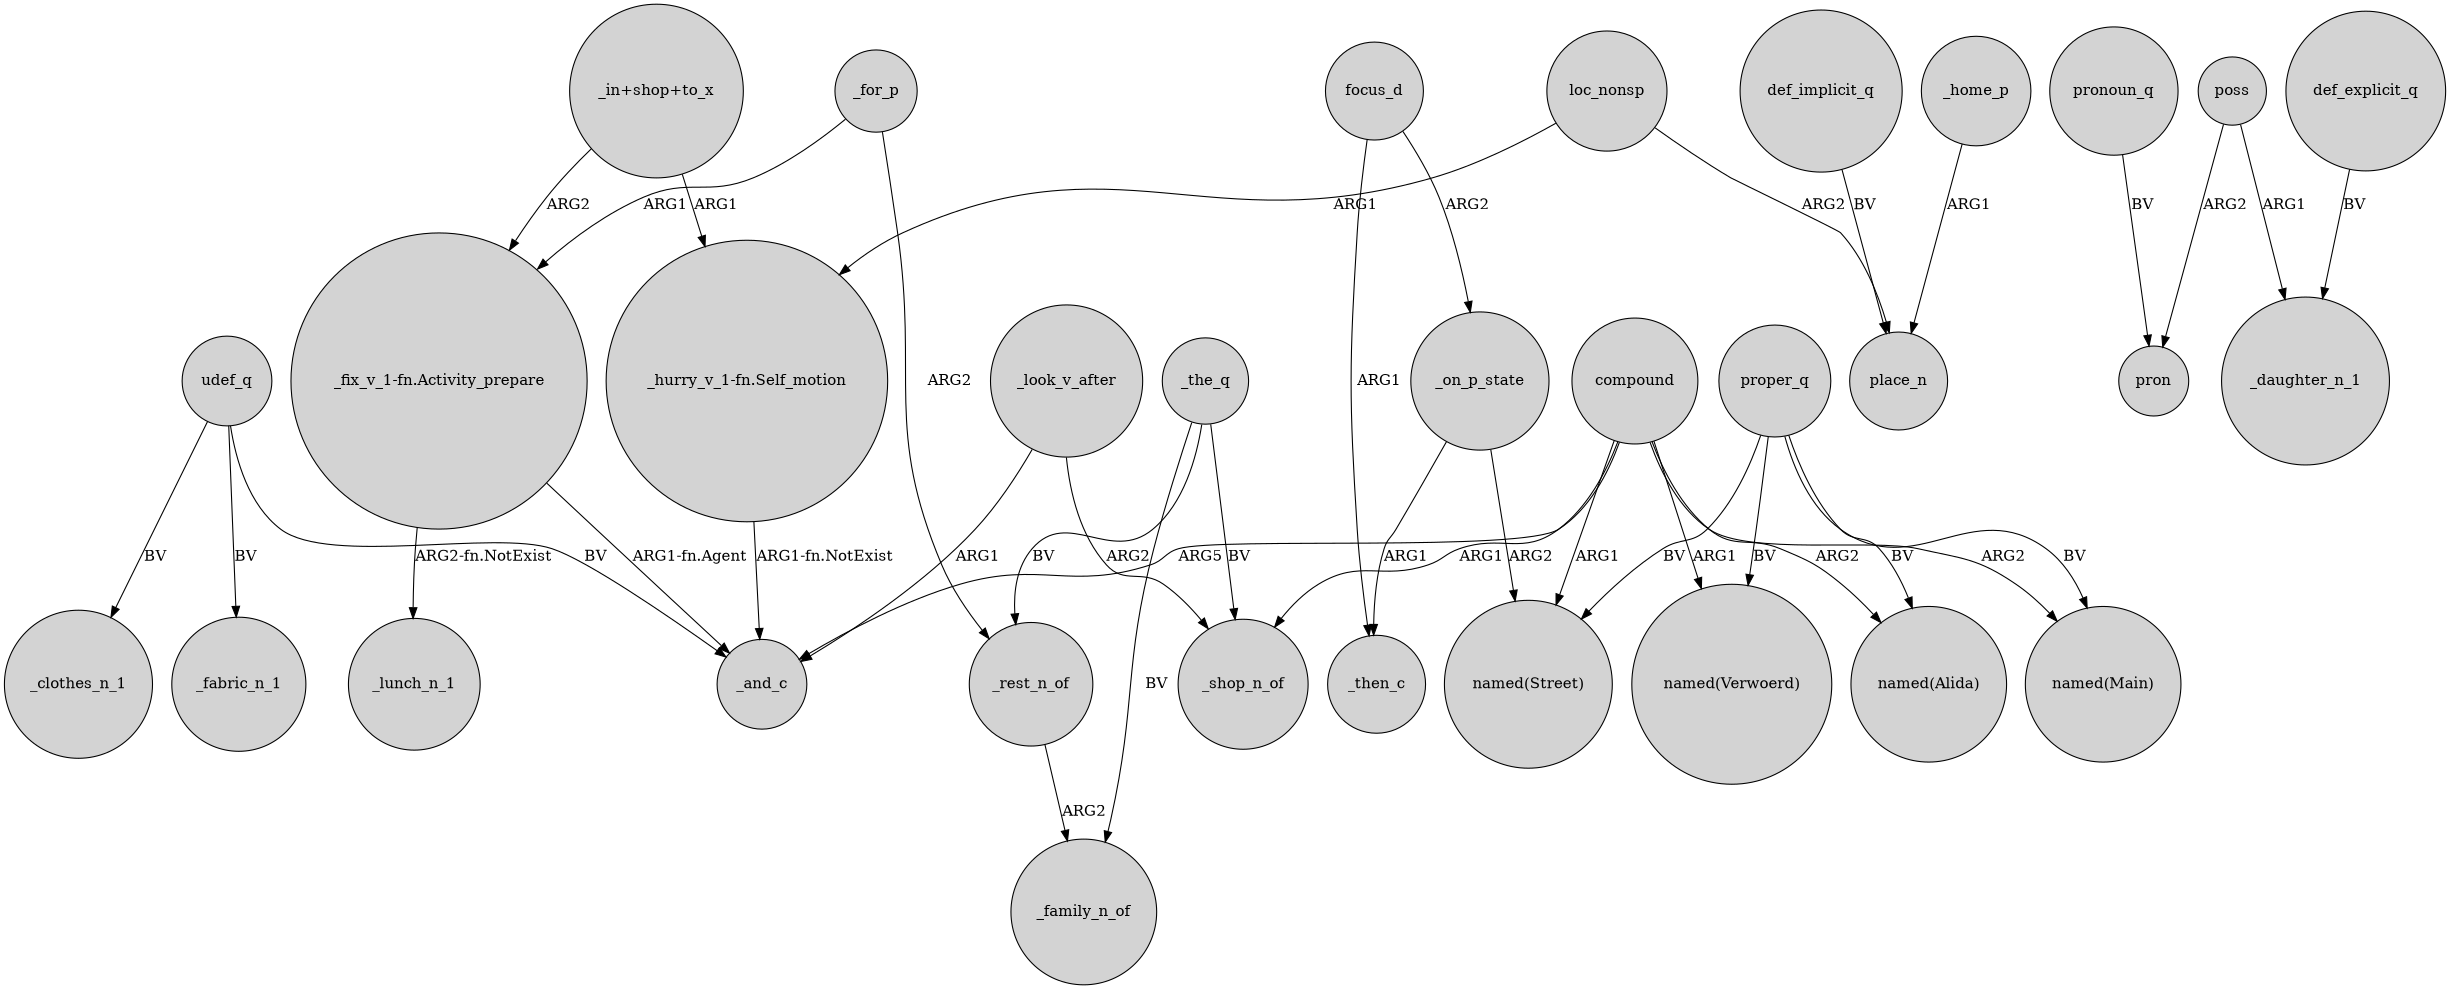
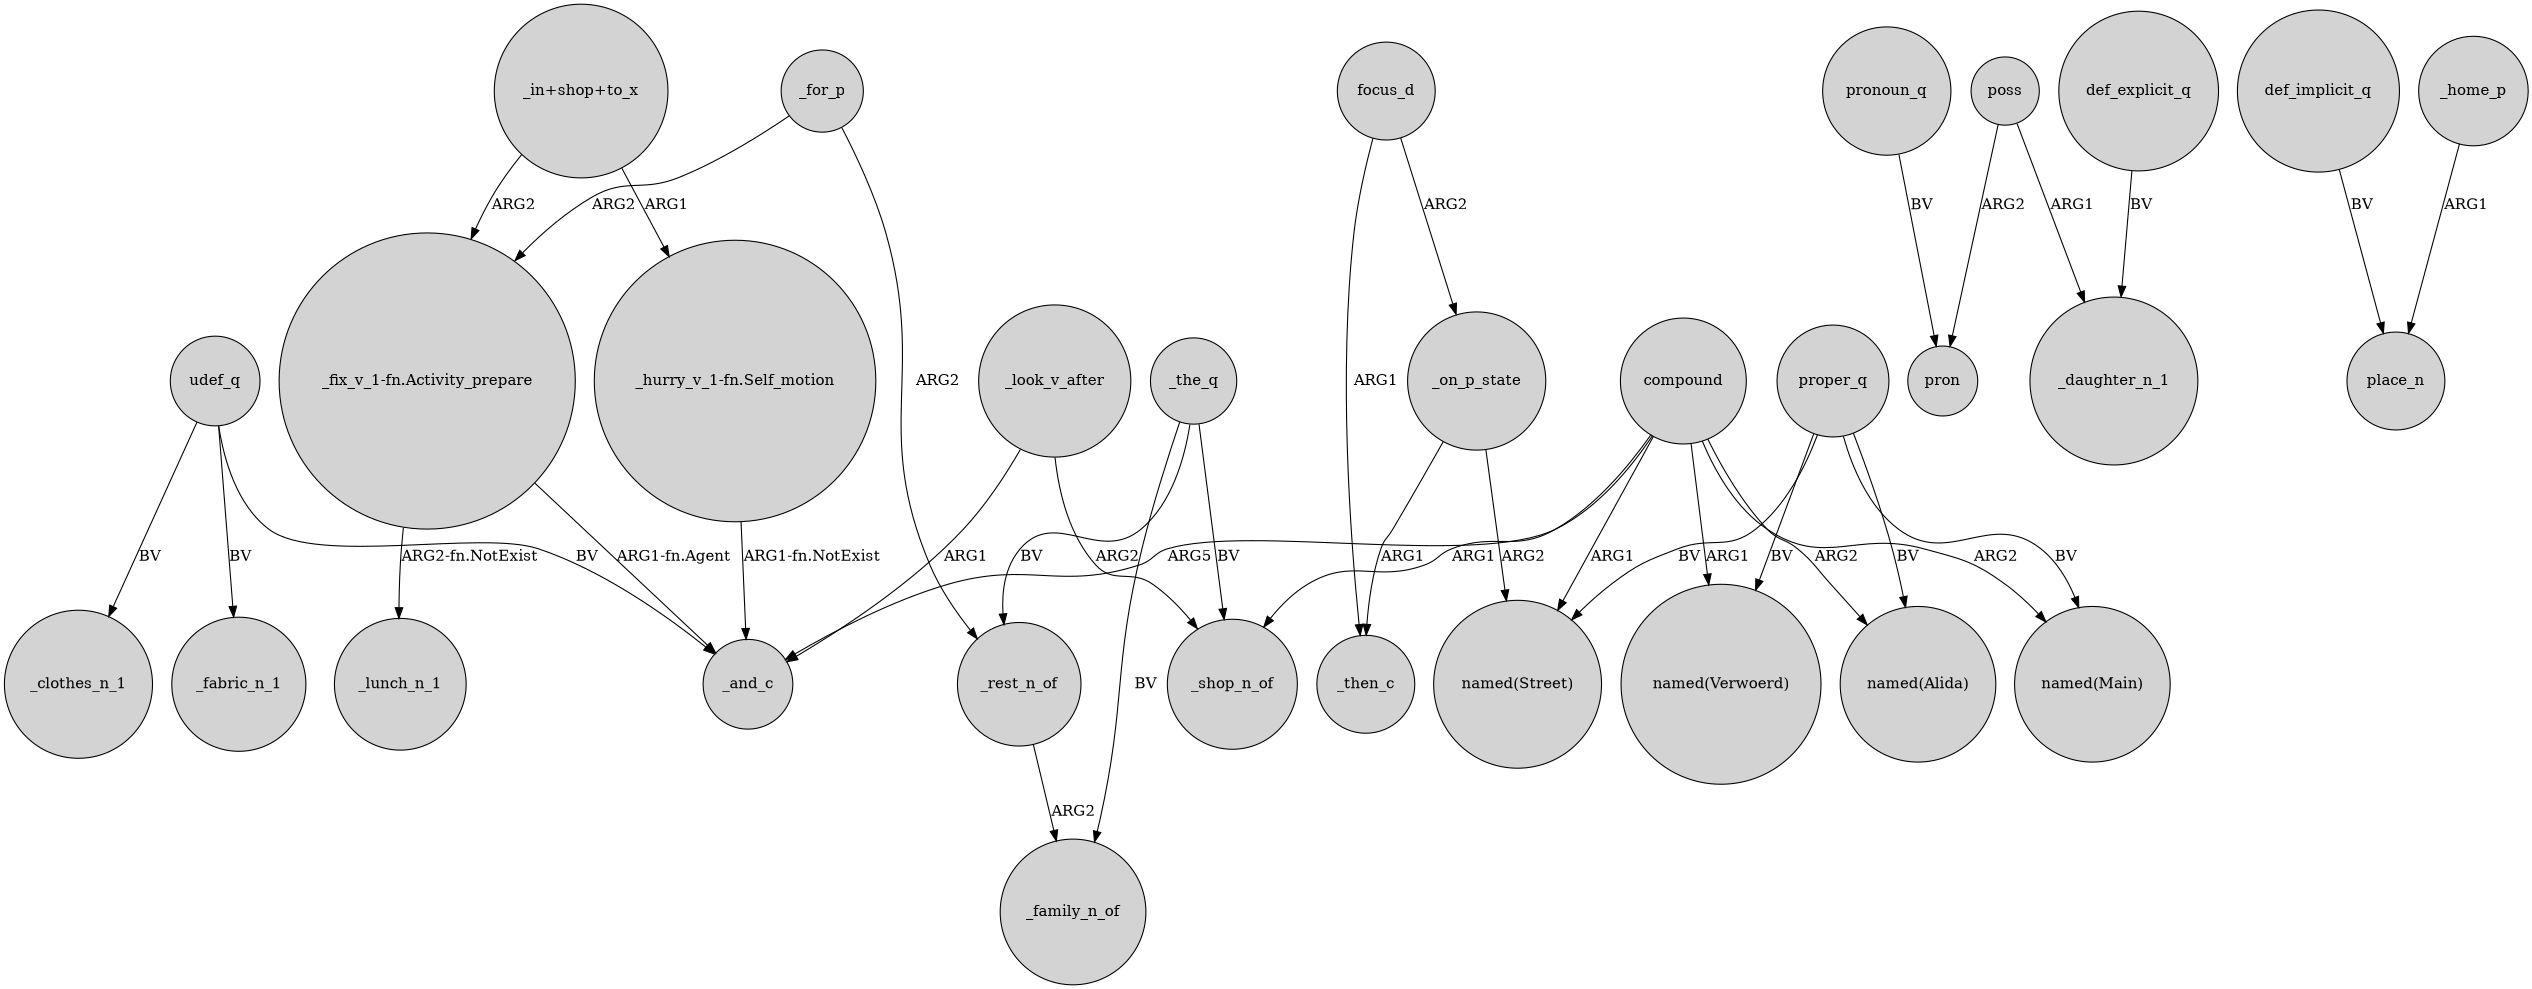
(1607, 91) -> none
(666, 205) -> (614, 205)
